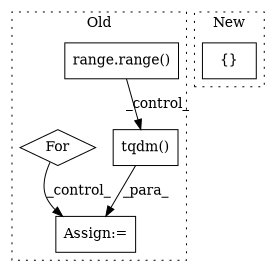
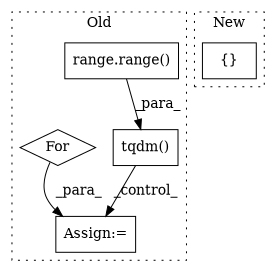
(158, 104) -> (158, 104)
(79, 191) -> (79, 191)
(146, 191) -> (146, 191)
